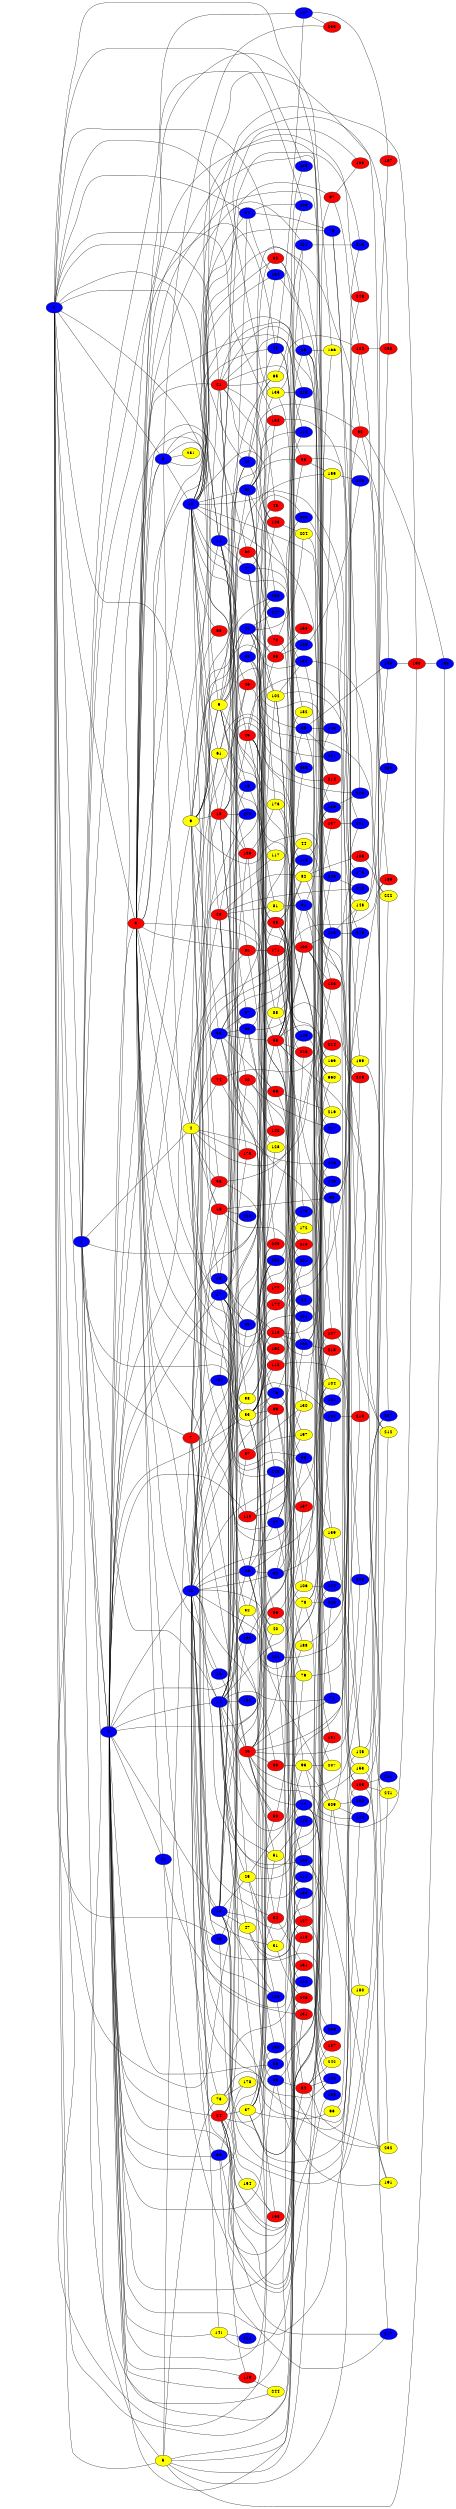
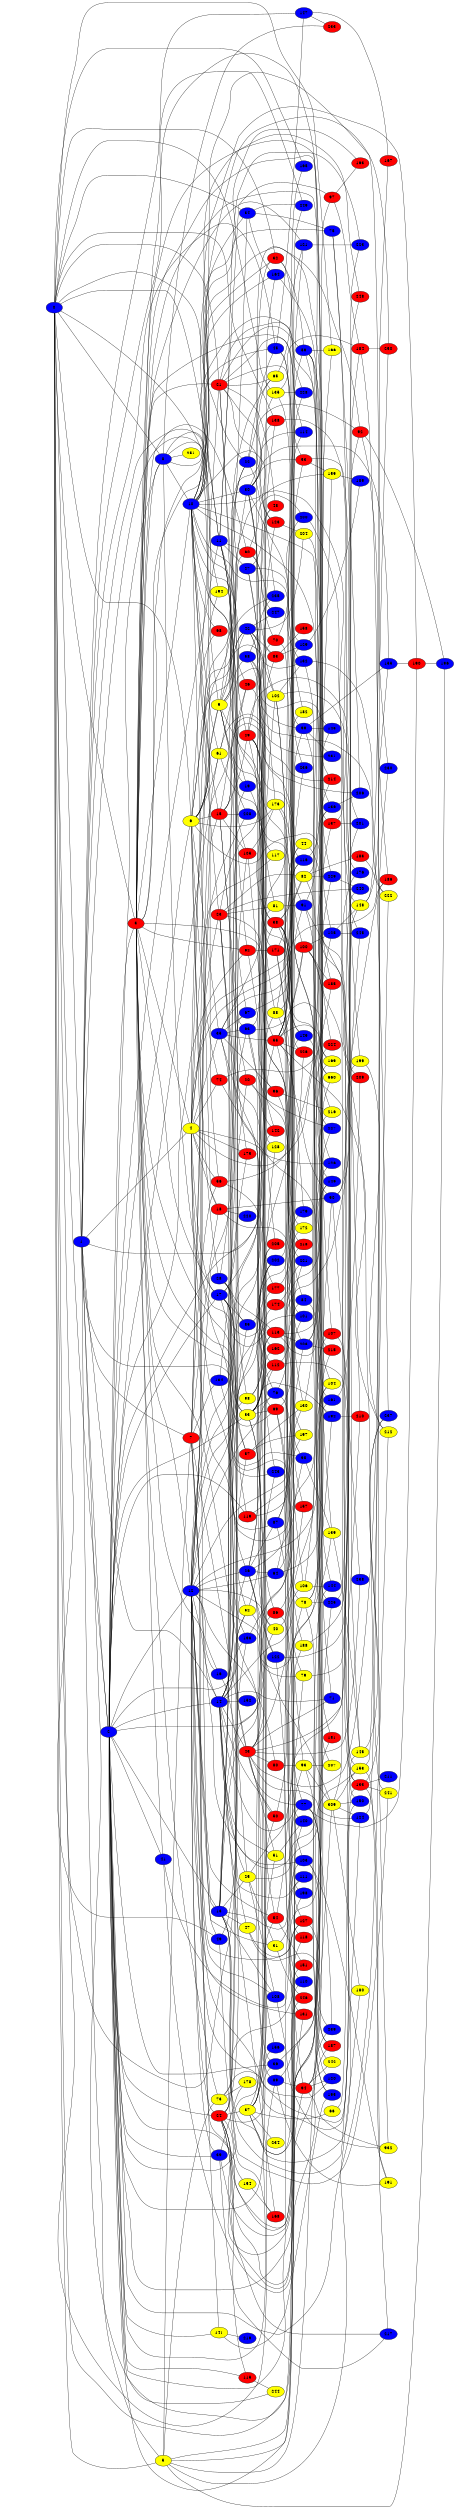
none -> (219, 592)
none -> (244, 826)
none -> (346, 1786)
none -> (276, 2143)
(389, 2148) -> (389, 2148)
